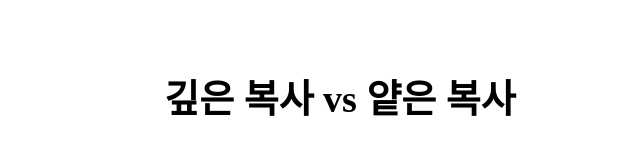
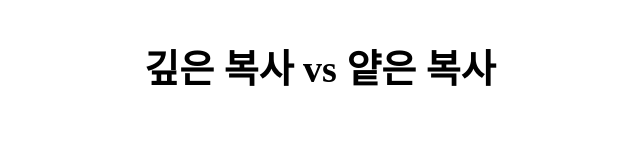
(341, 101) -> (321, 71)
